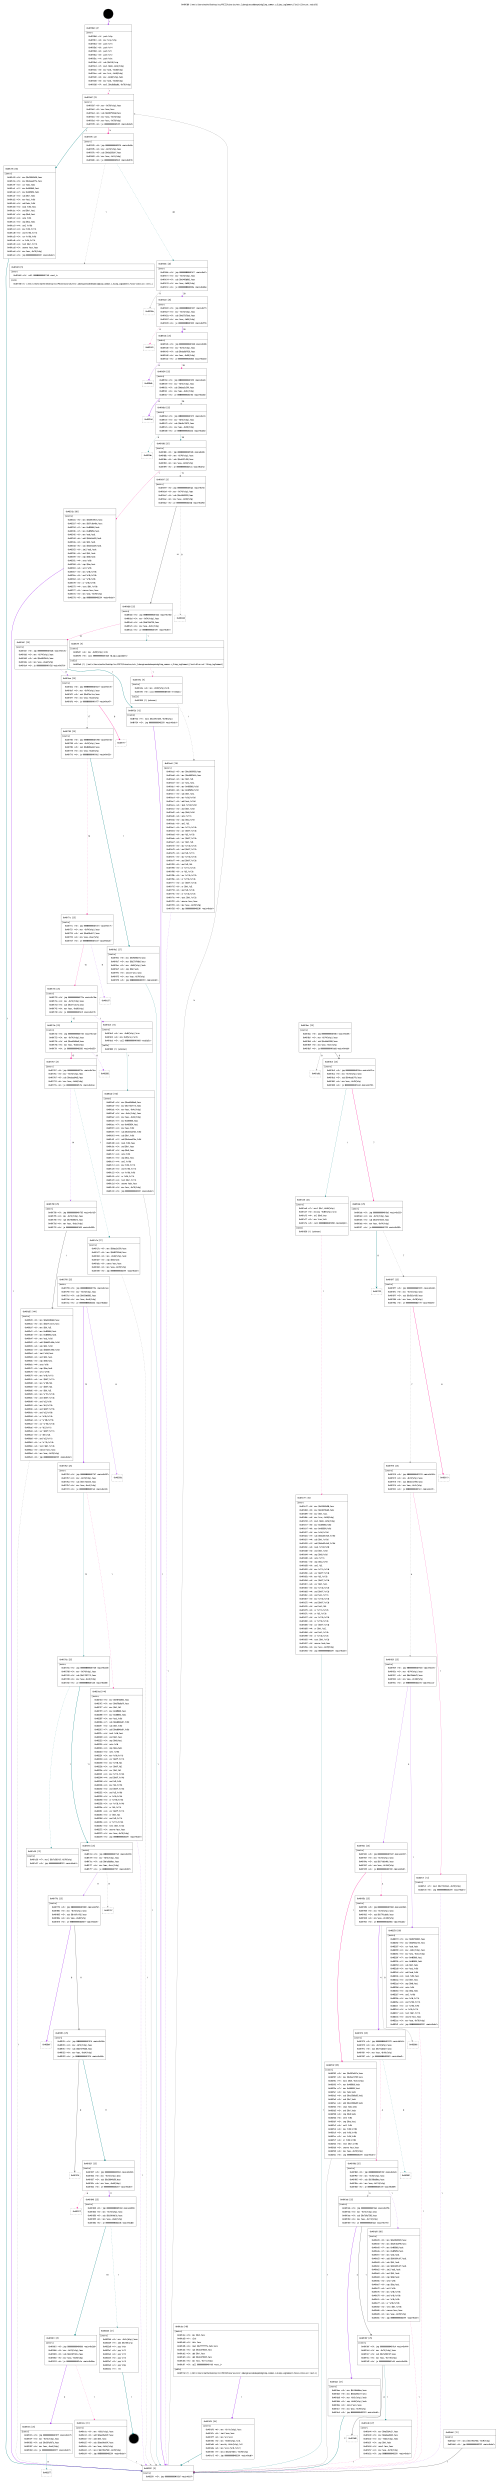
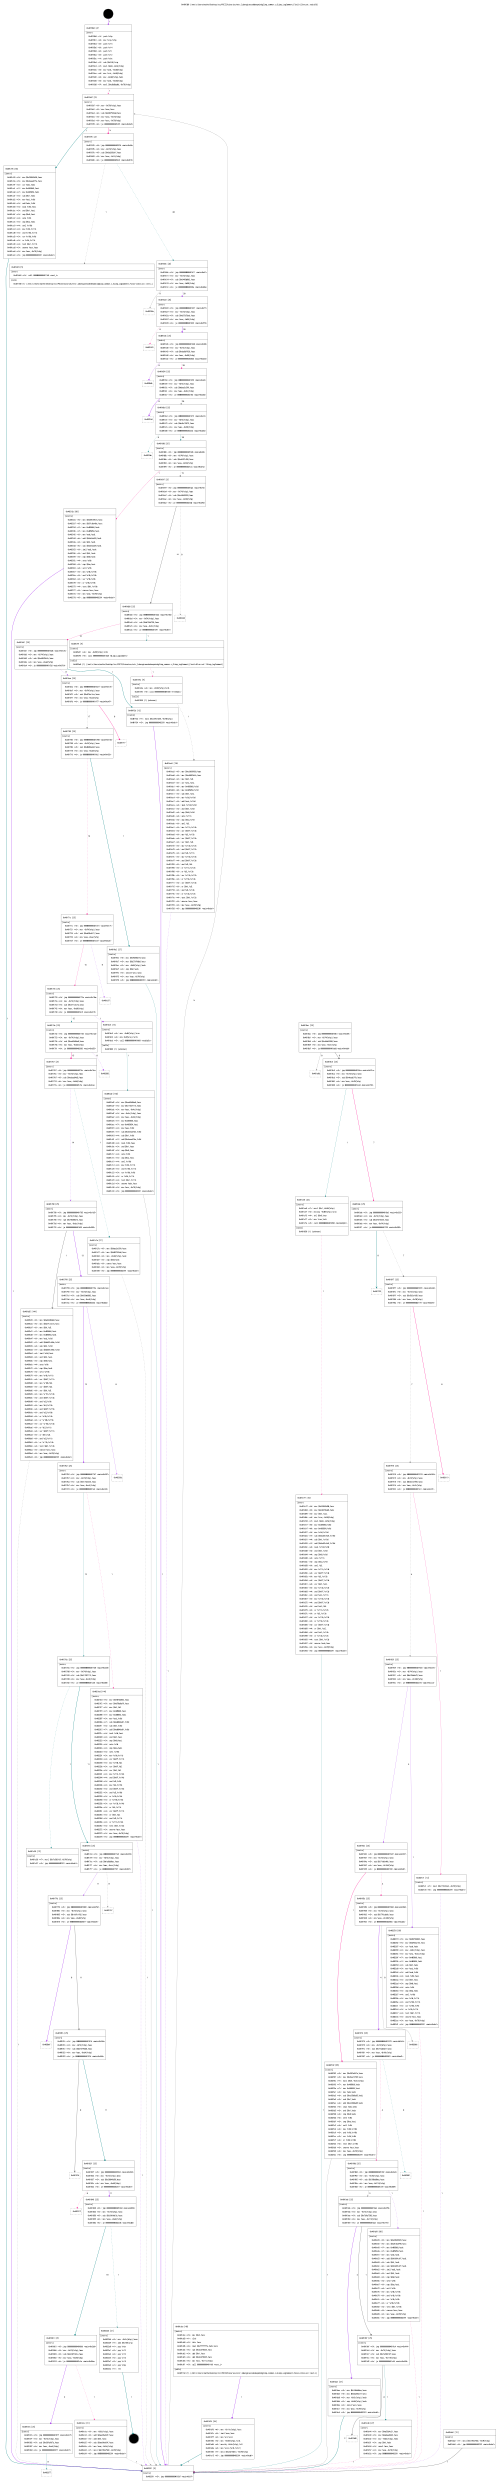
none -> (77, 1253)
